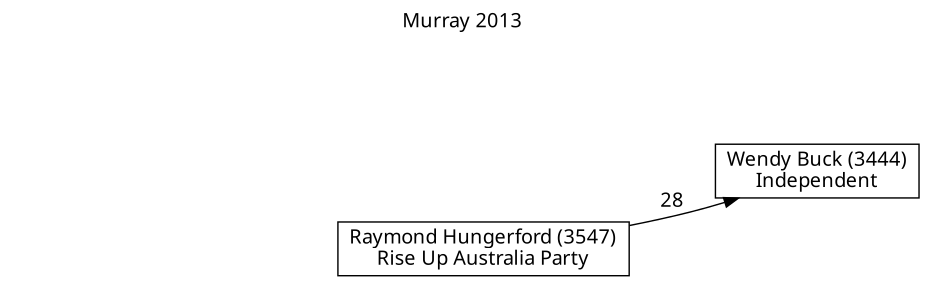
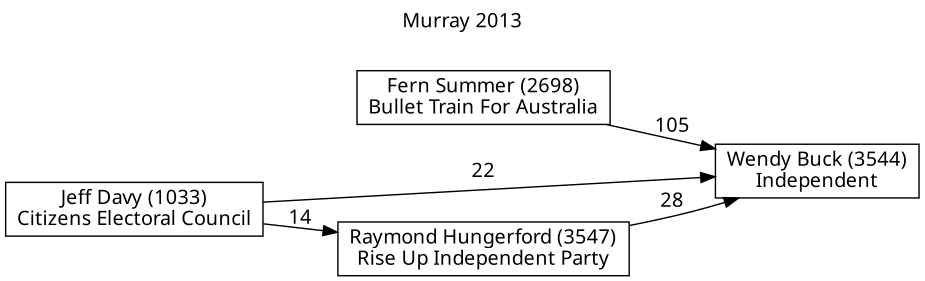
none -> (484, 98)
(817, 171) -> (817, 171)
none -> (134, 209)
(484, 249) -> (484, 249)
